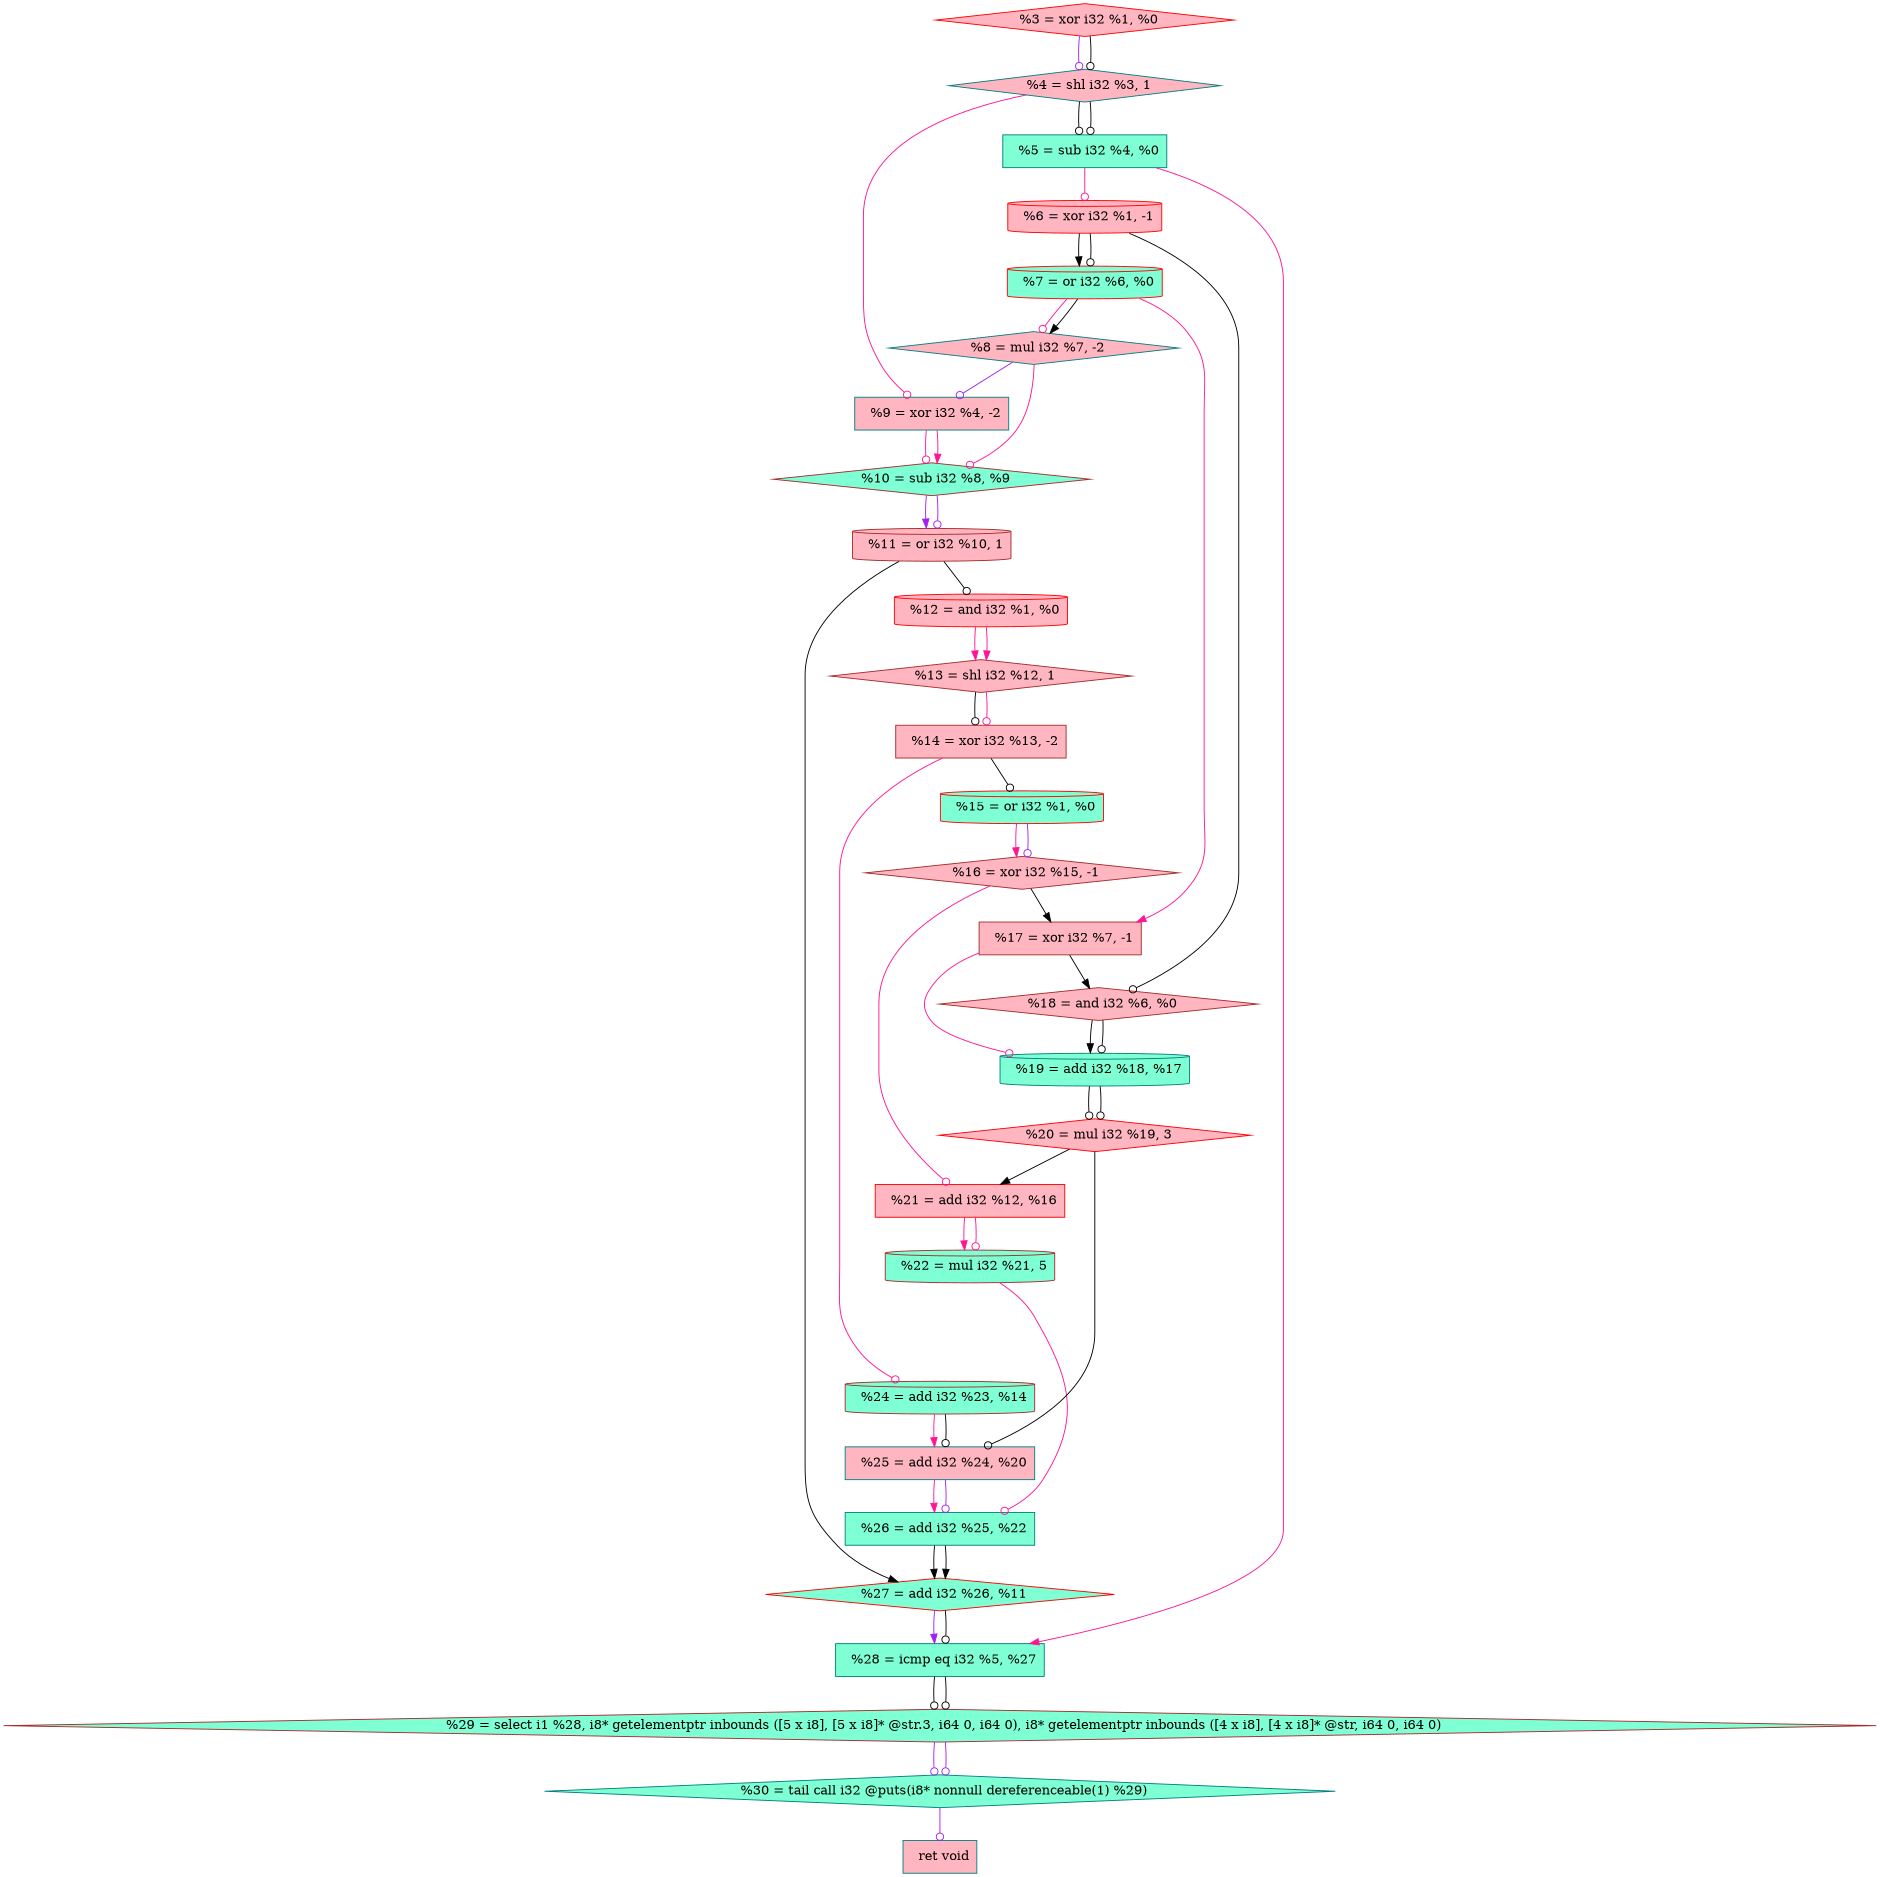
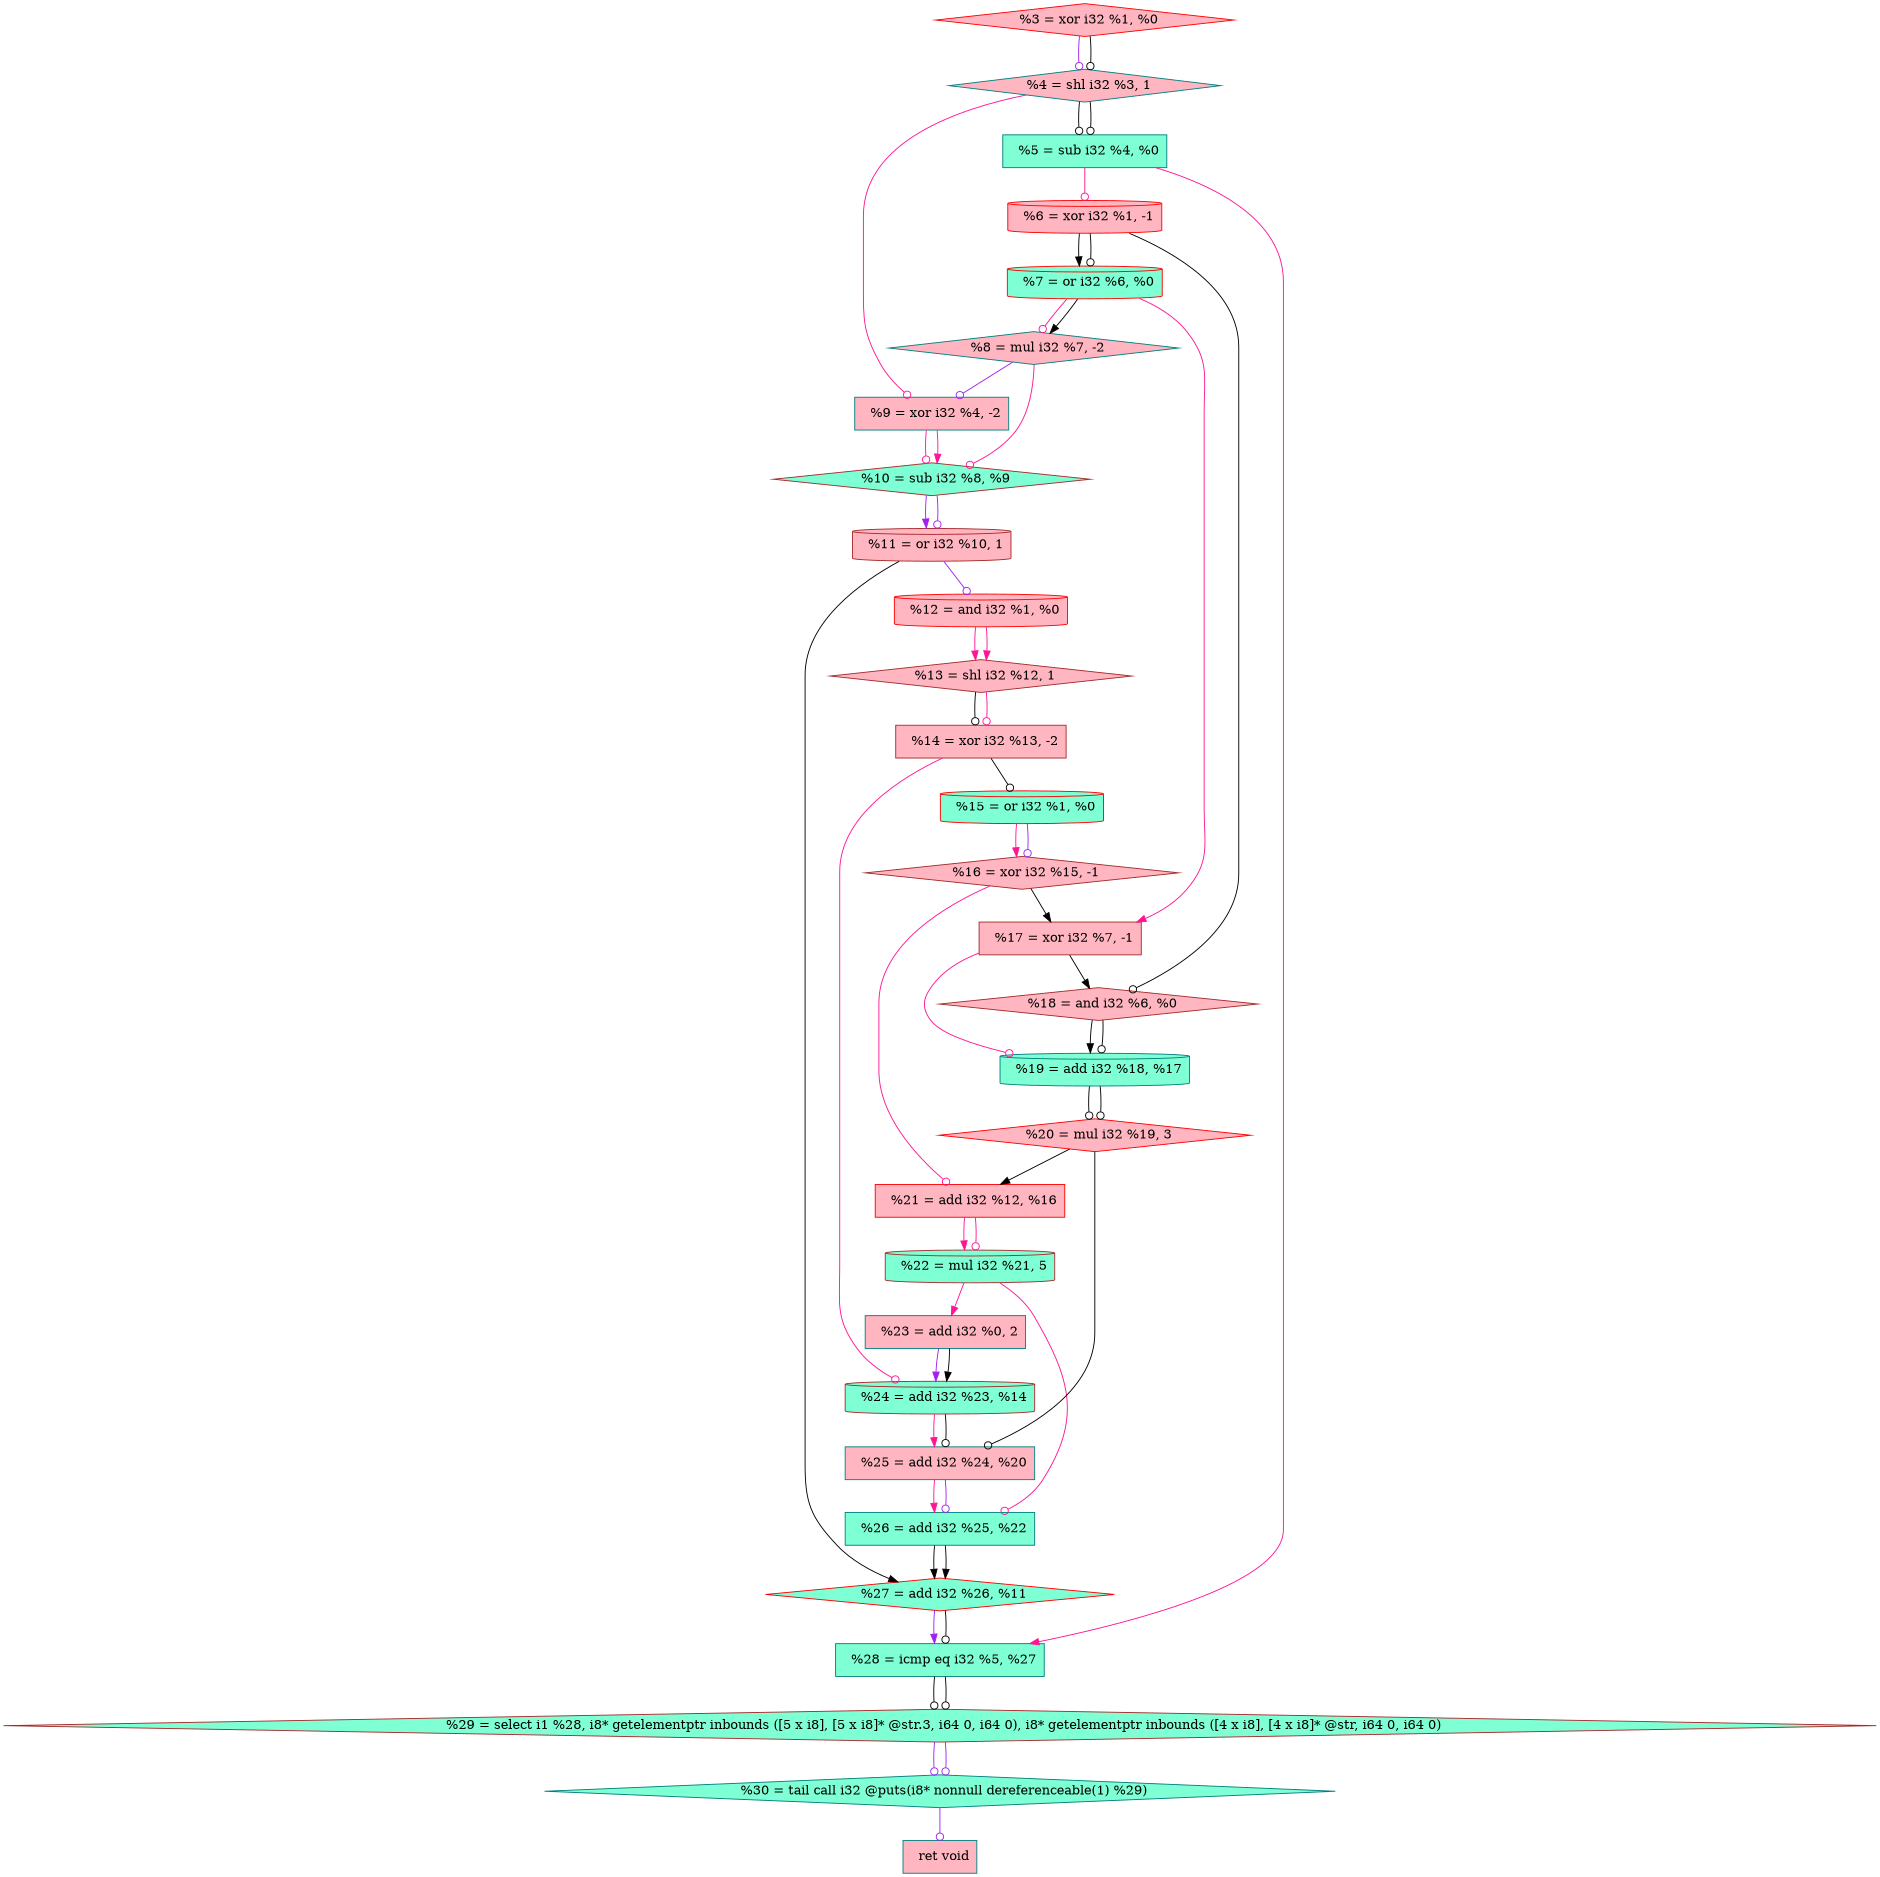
(954, 575) -> (954, 575)
none -> (945, 1332)
